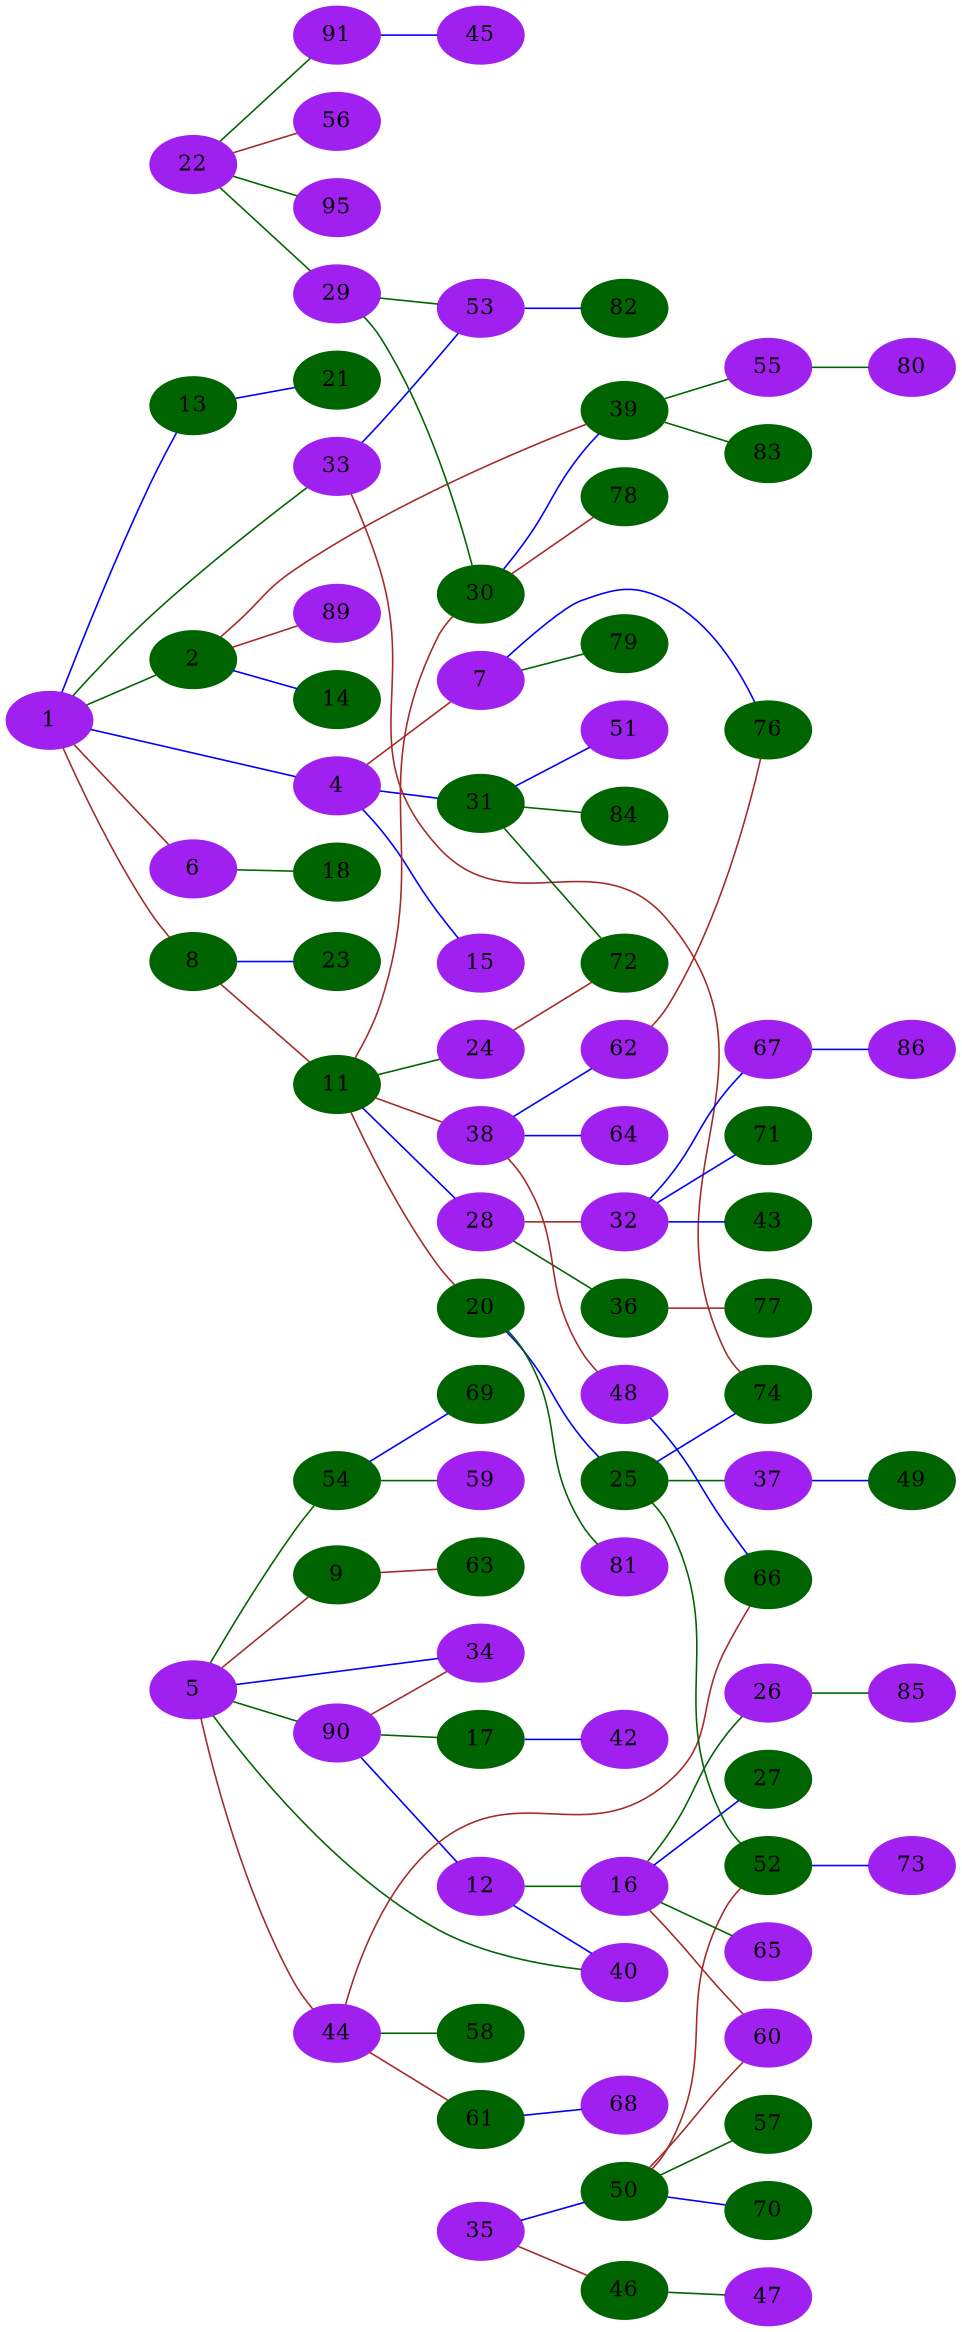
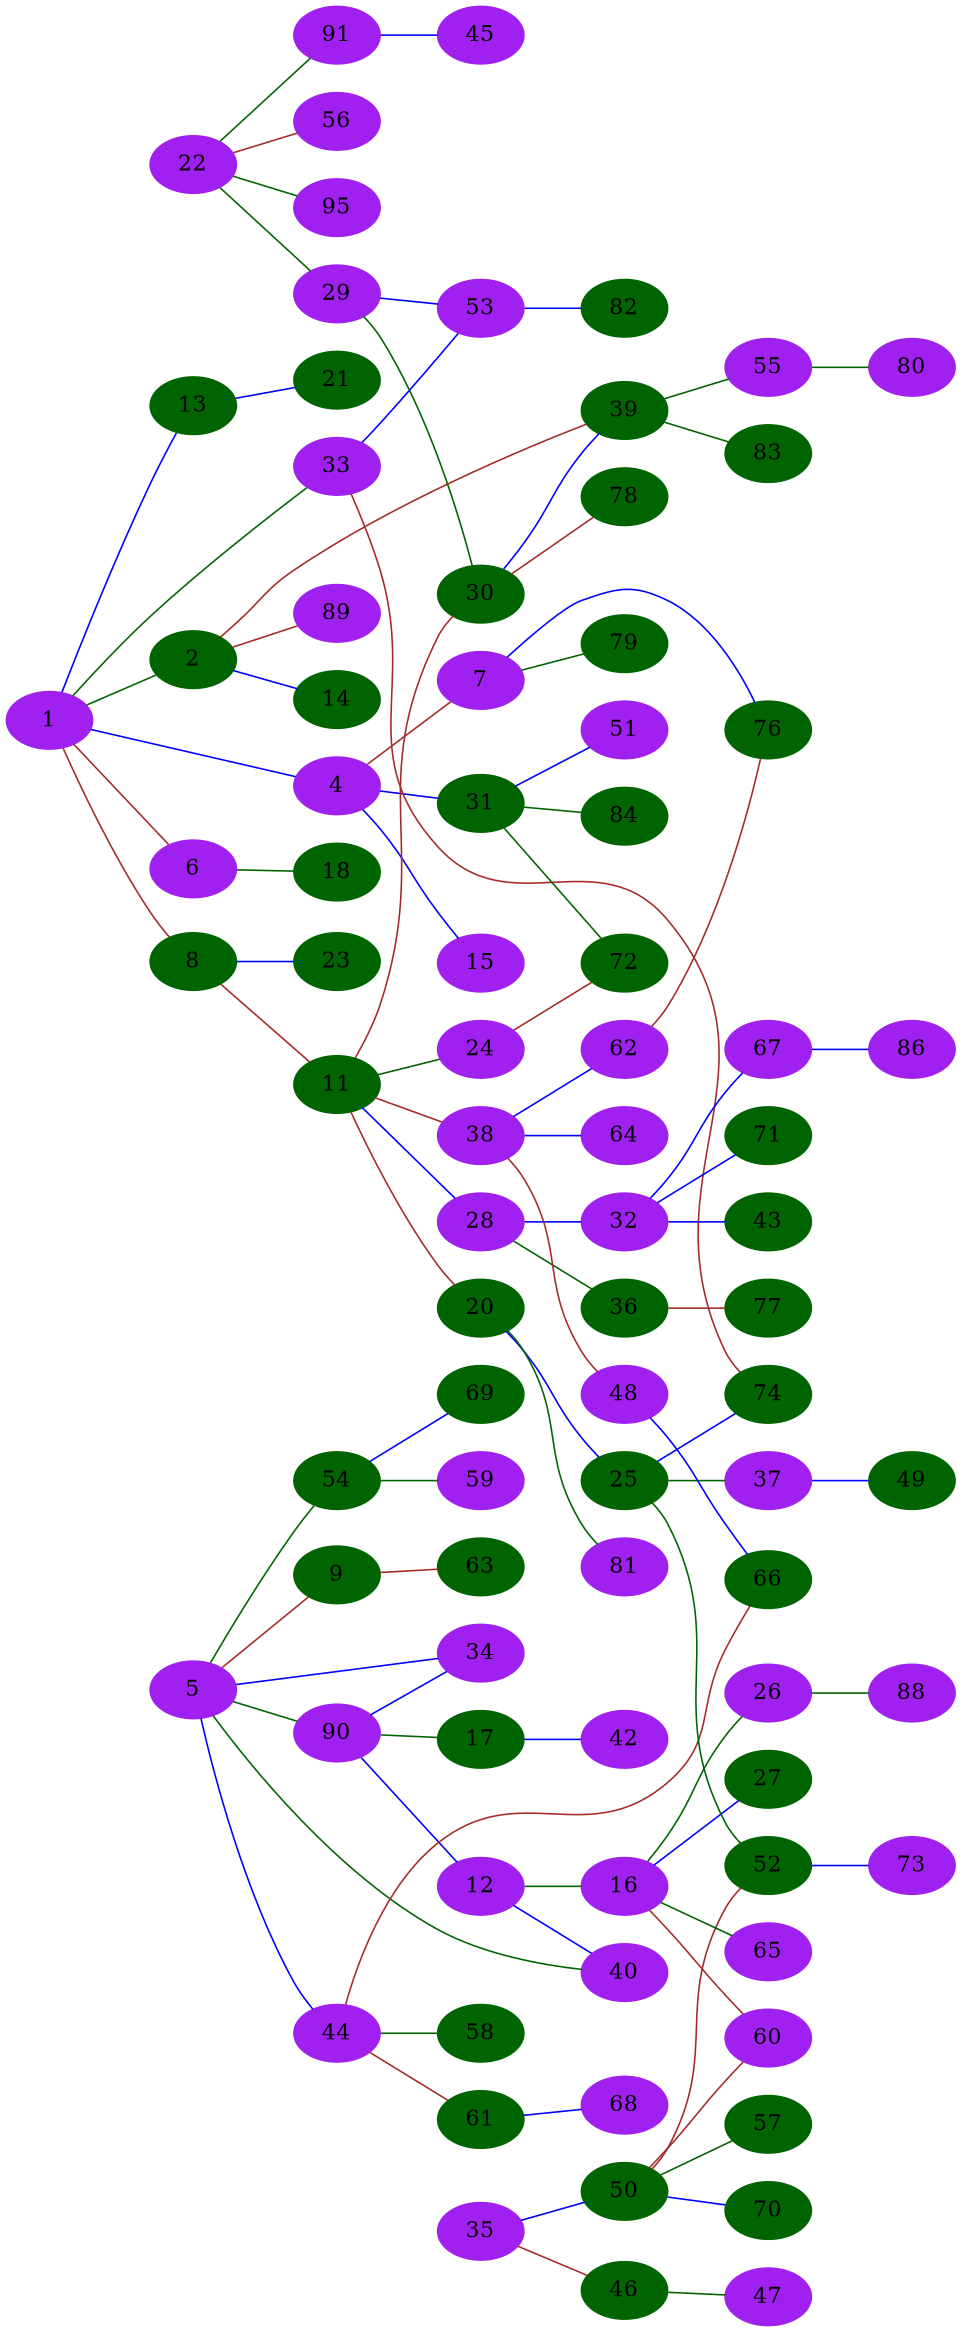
(409, 301) -> (409, 301)
(554, 1222) -> (554, 1222)
(409, 1693) -> (409, 1693)
(912, 1693) -> (912, 1693)
(244, 1869) -> (244, 1869)
